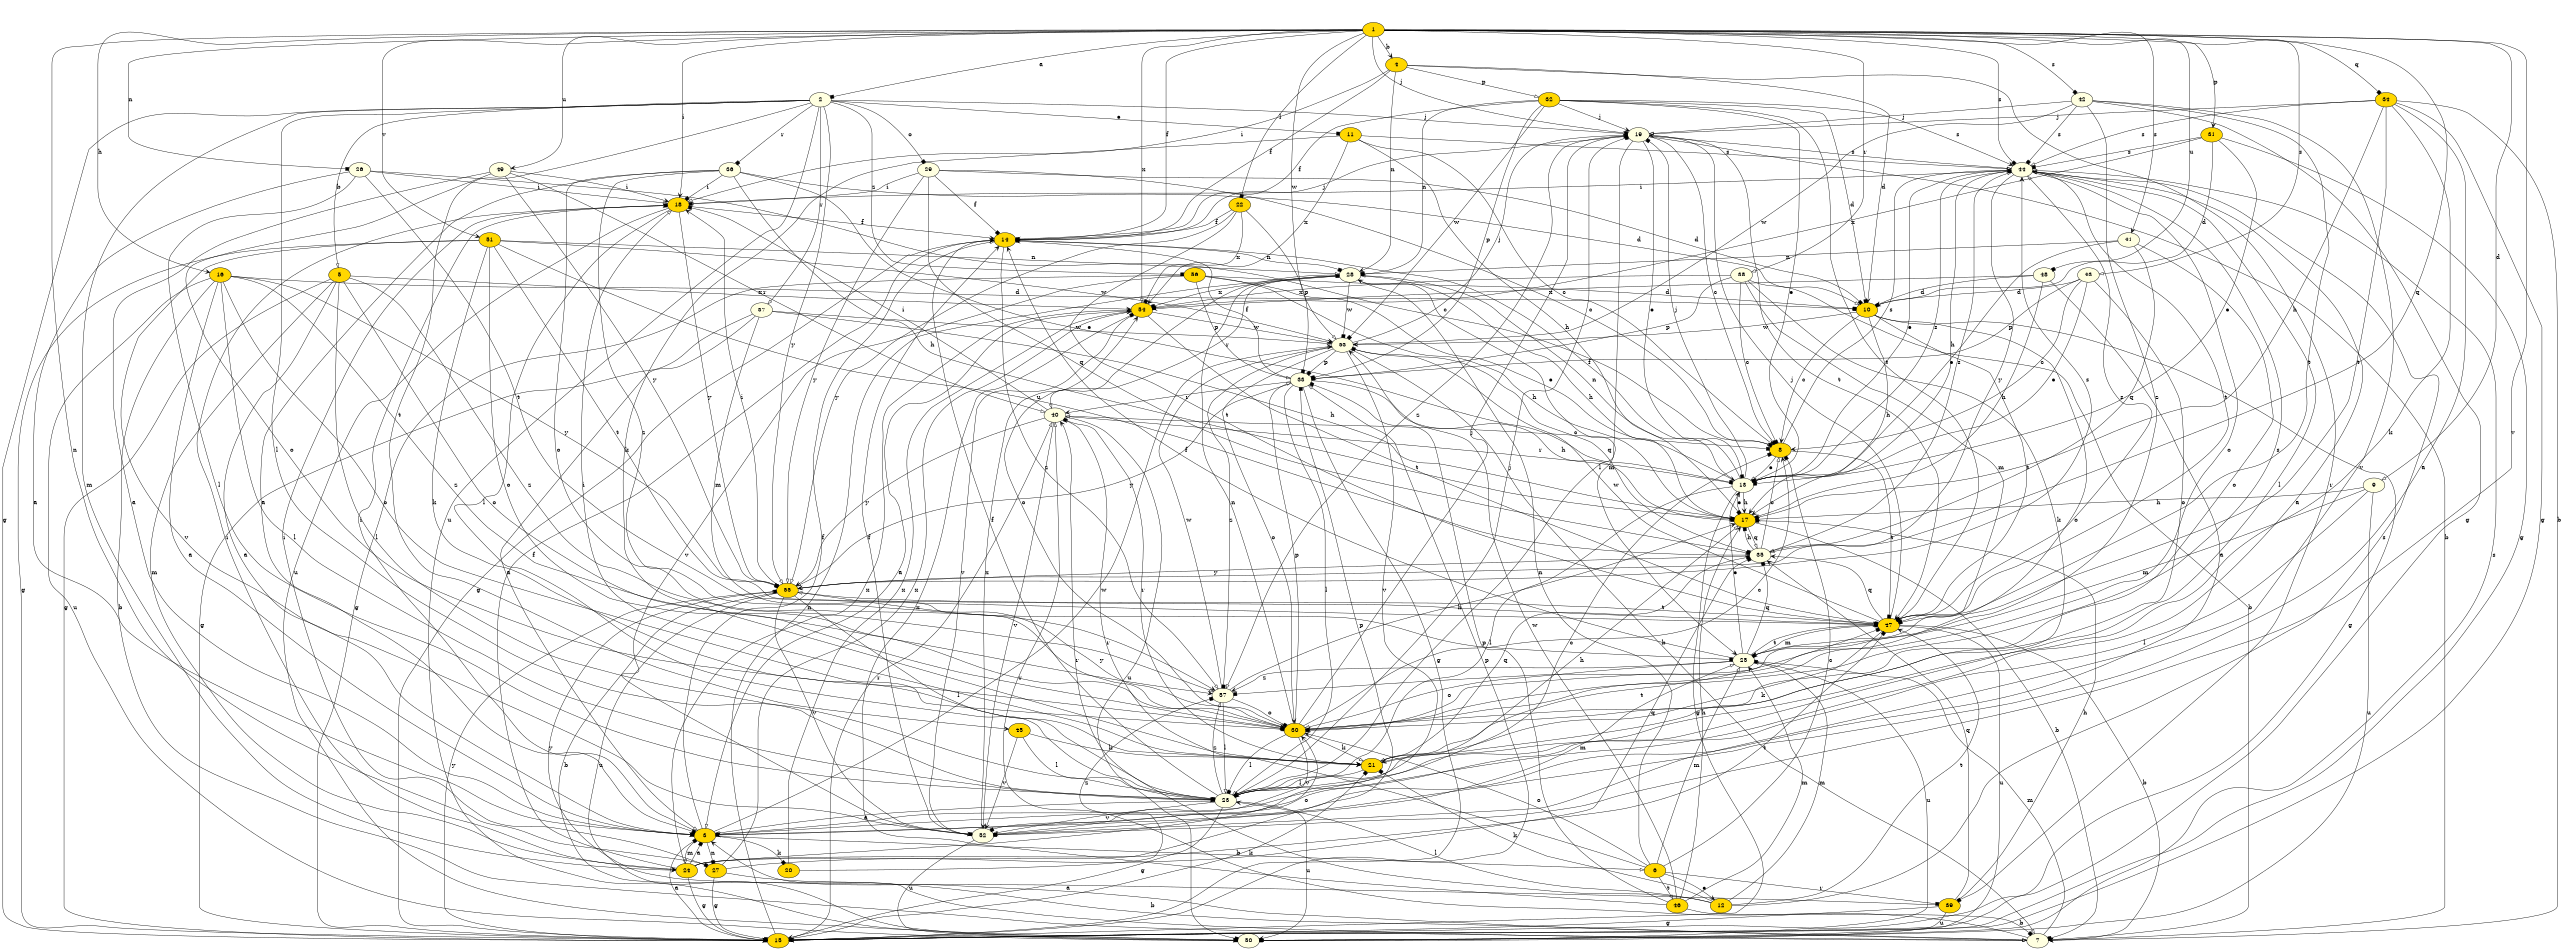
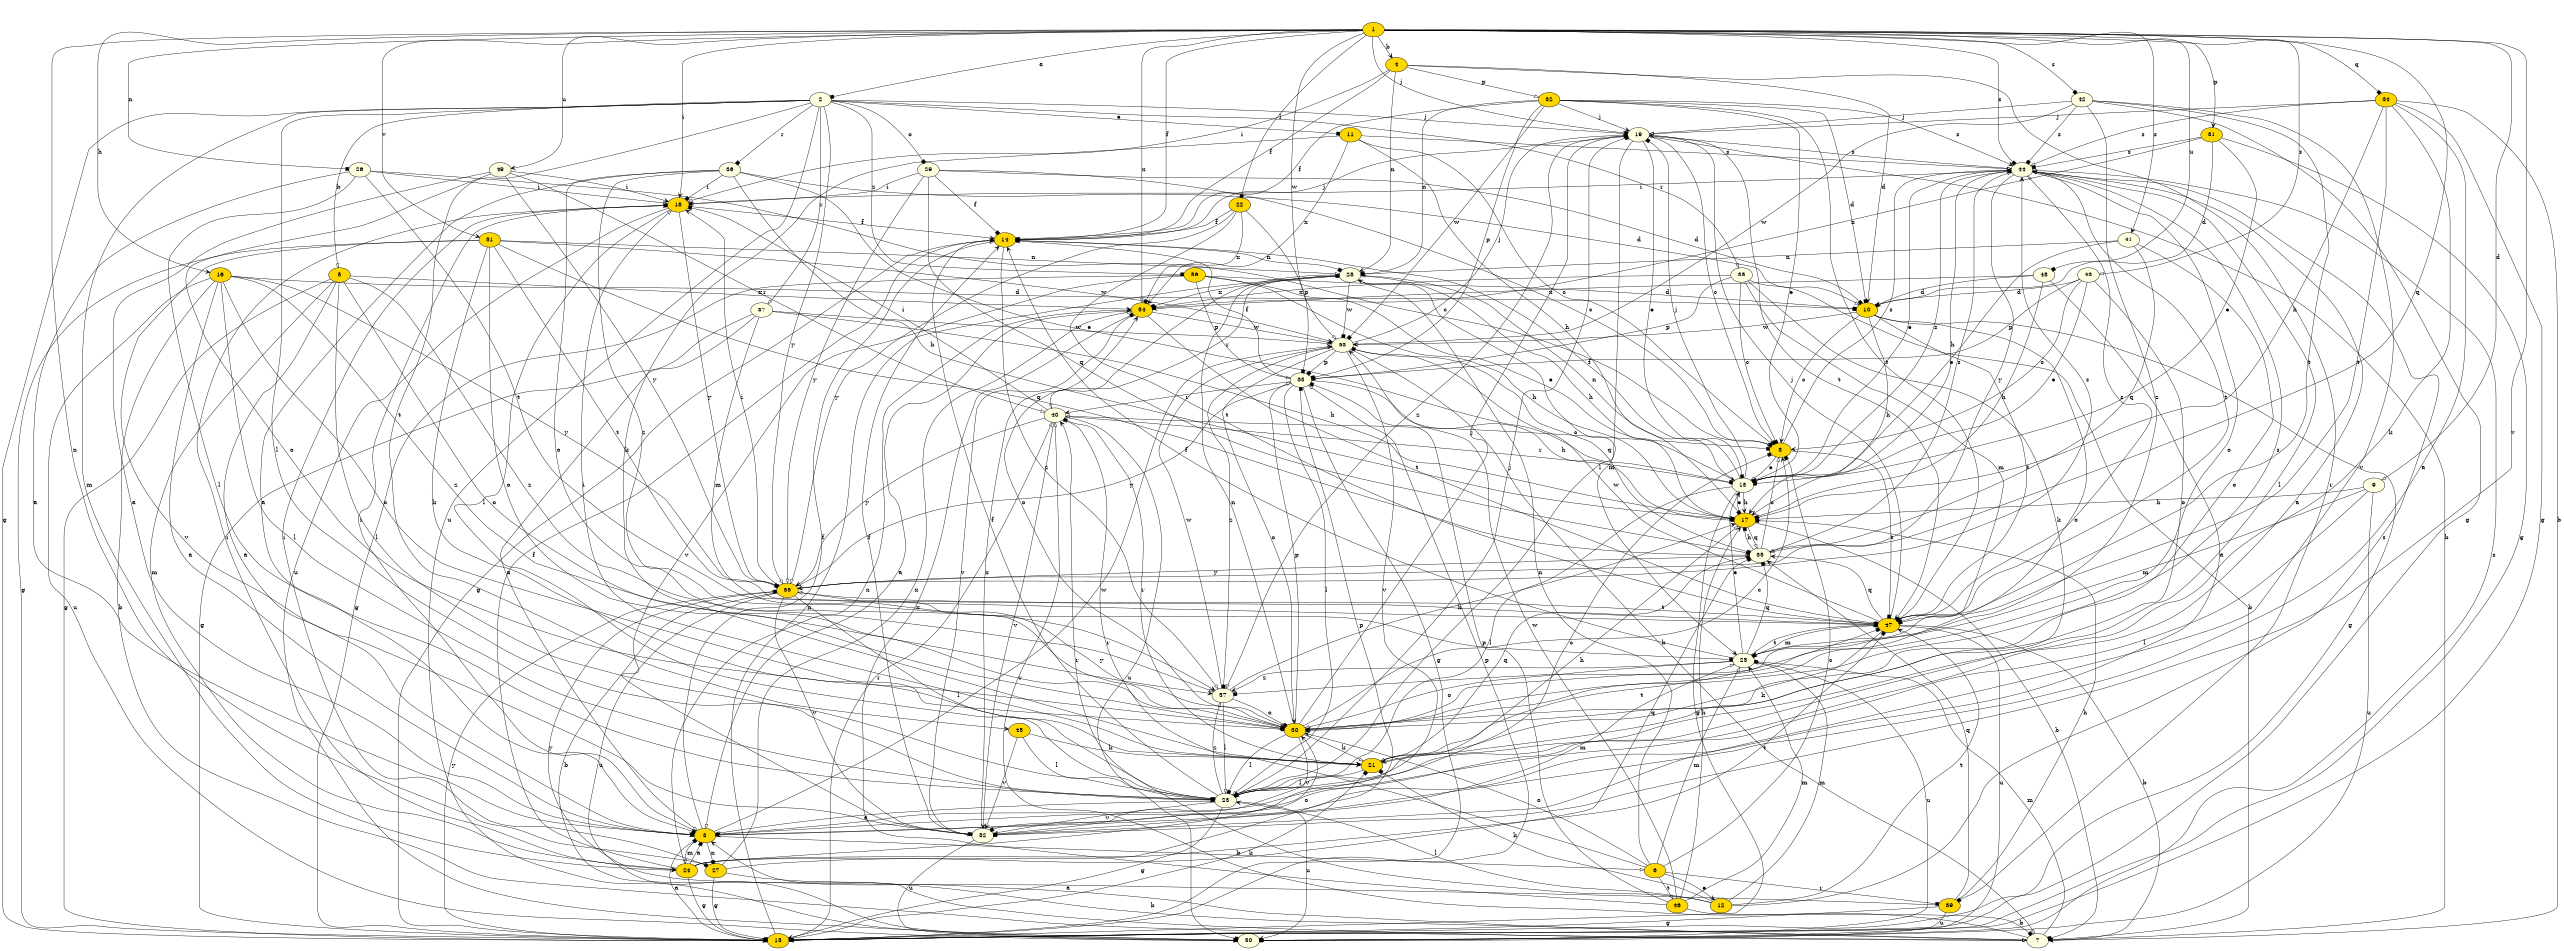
(1759, 45) -> (1305, 121)
(1039, 398) -> (1039, 398)
(789, 871) -> none
